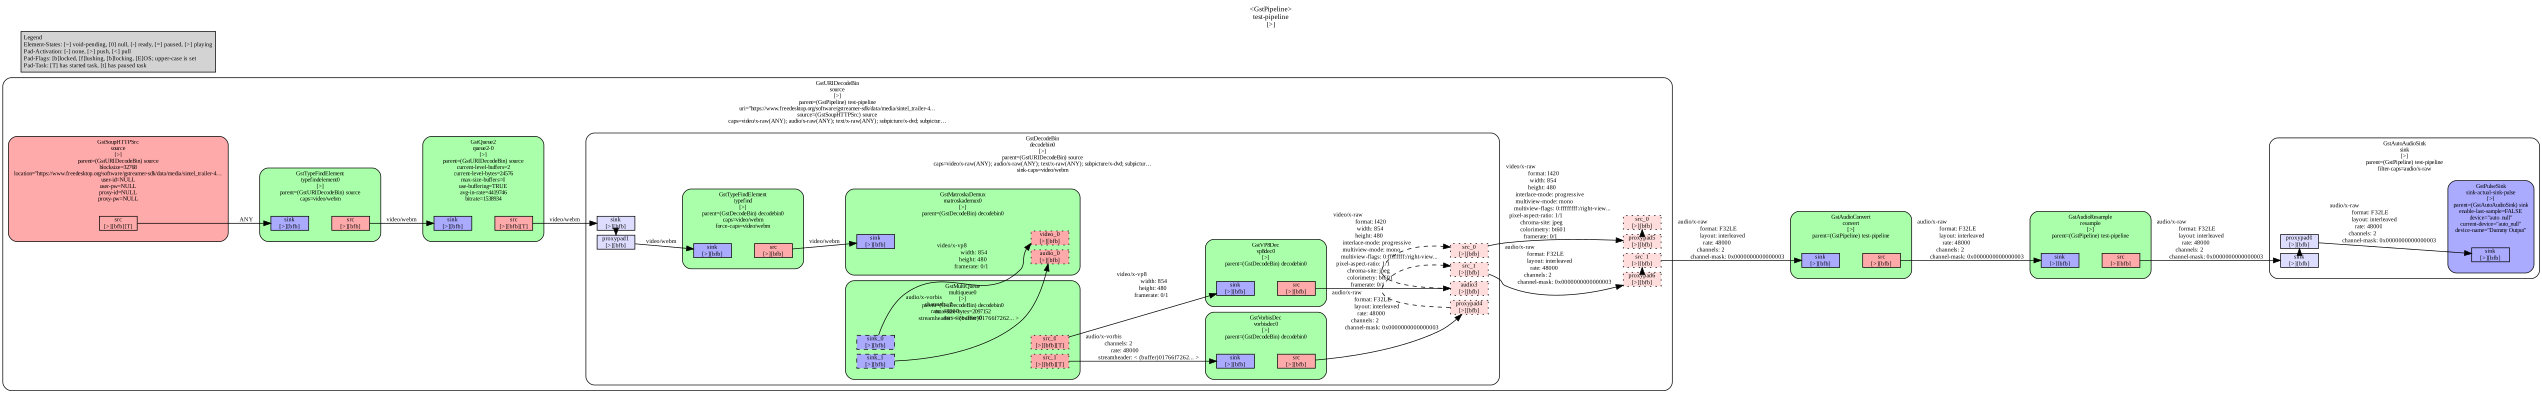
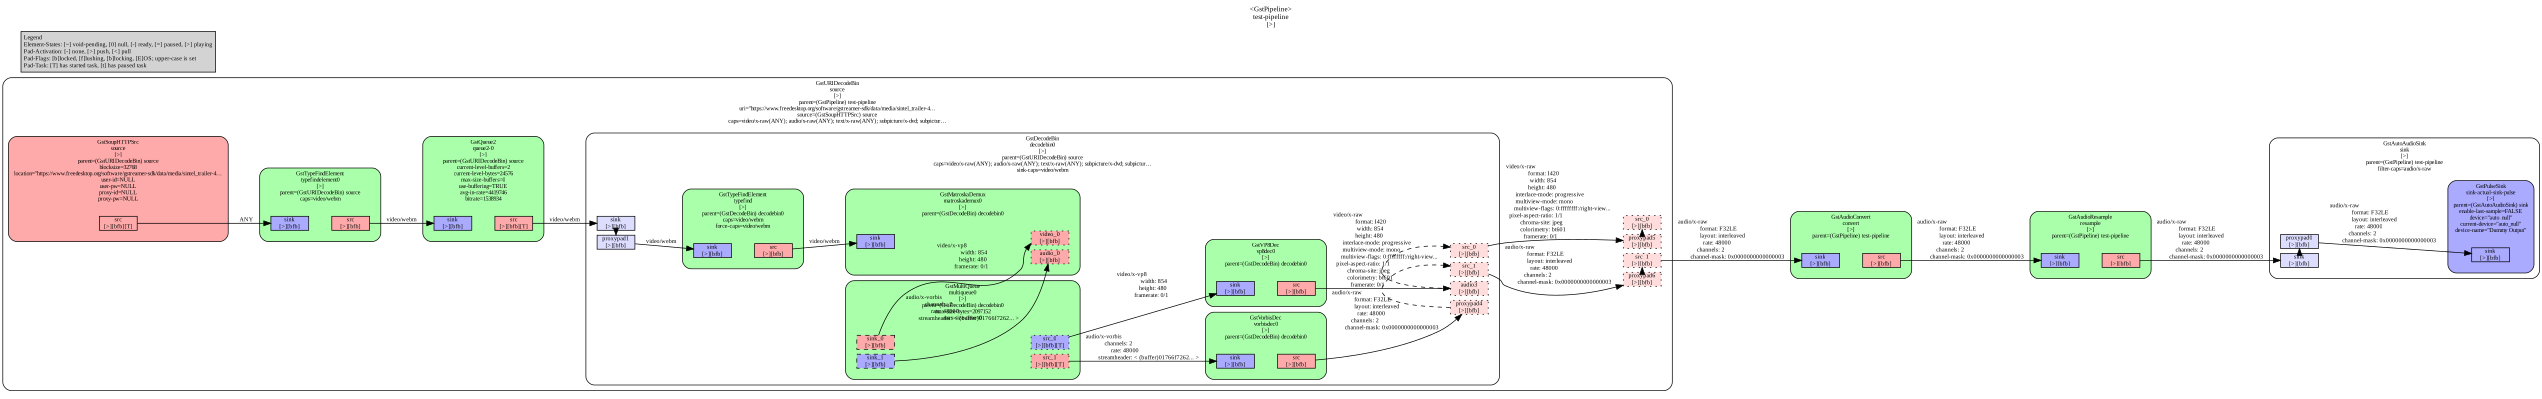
(876, 342) -> (876, 342)
(1050, 342) -> (1050, 342)
